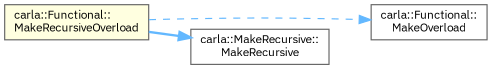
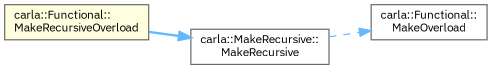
(254, 18) -> (344, 35)
